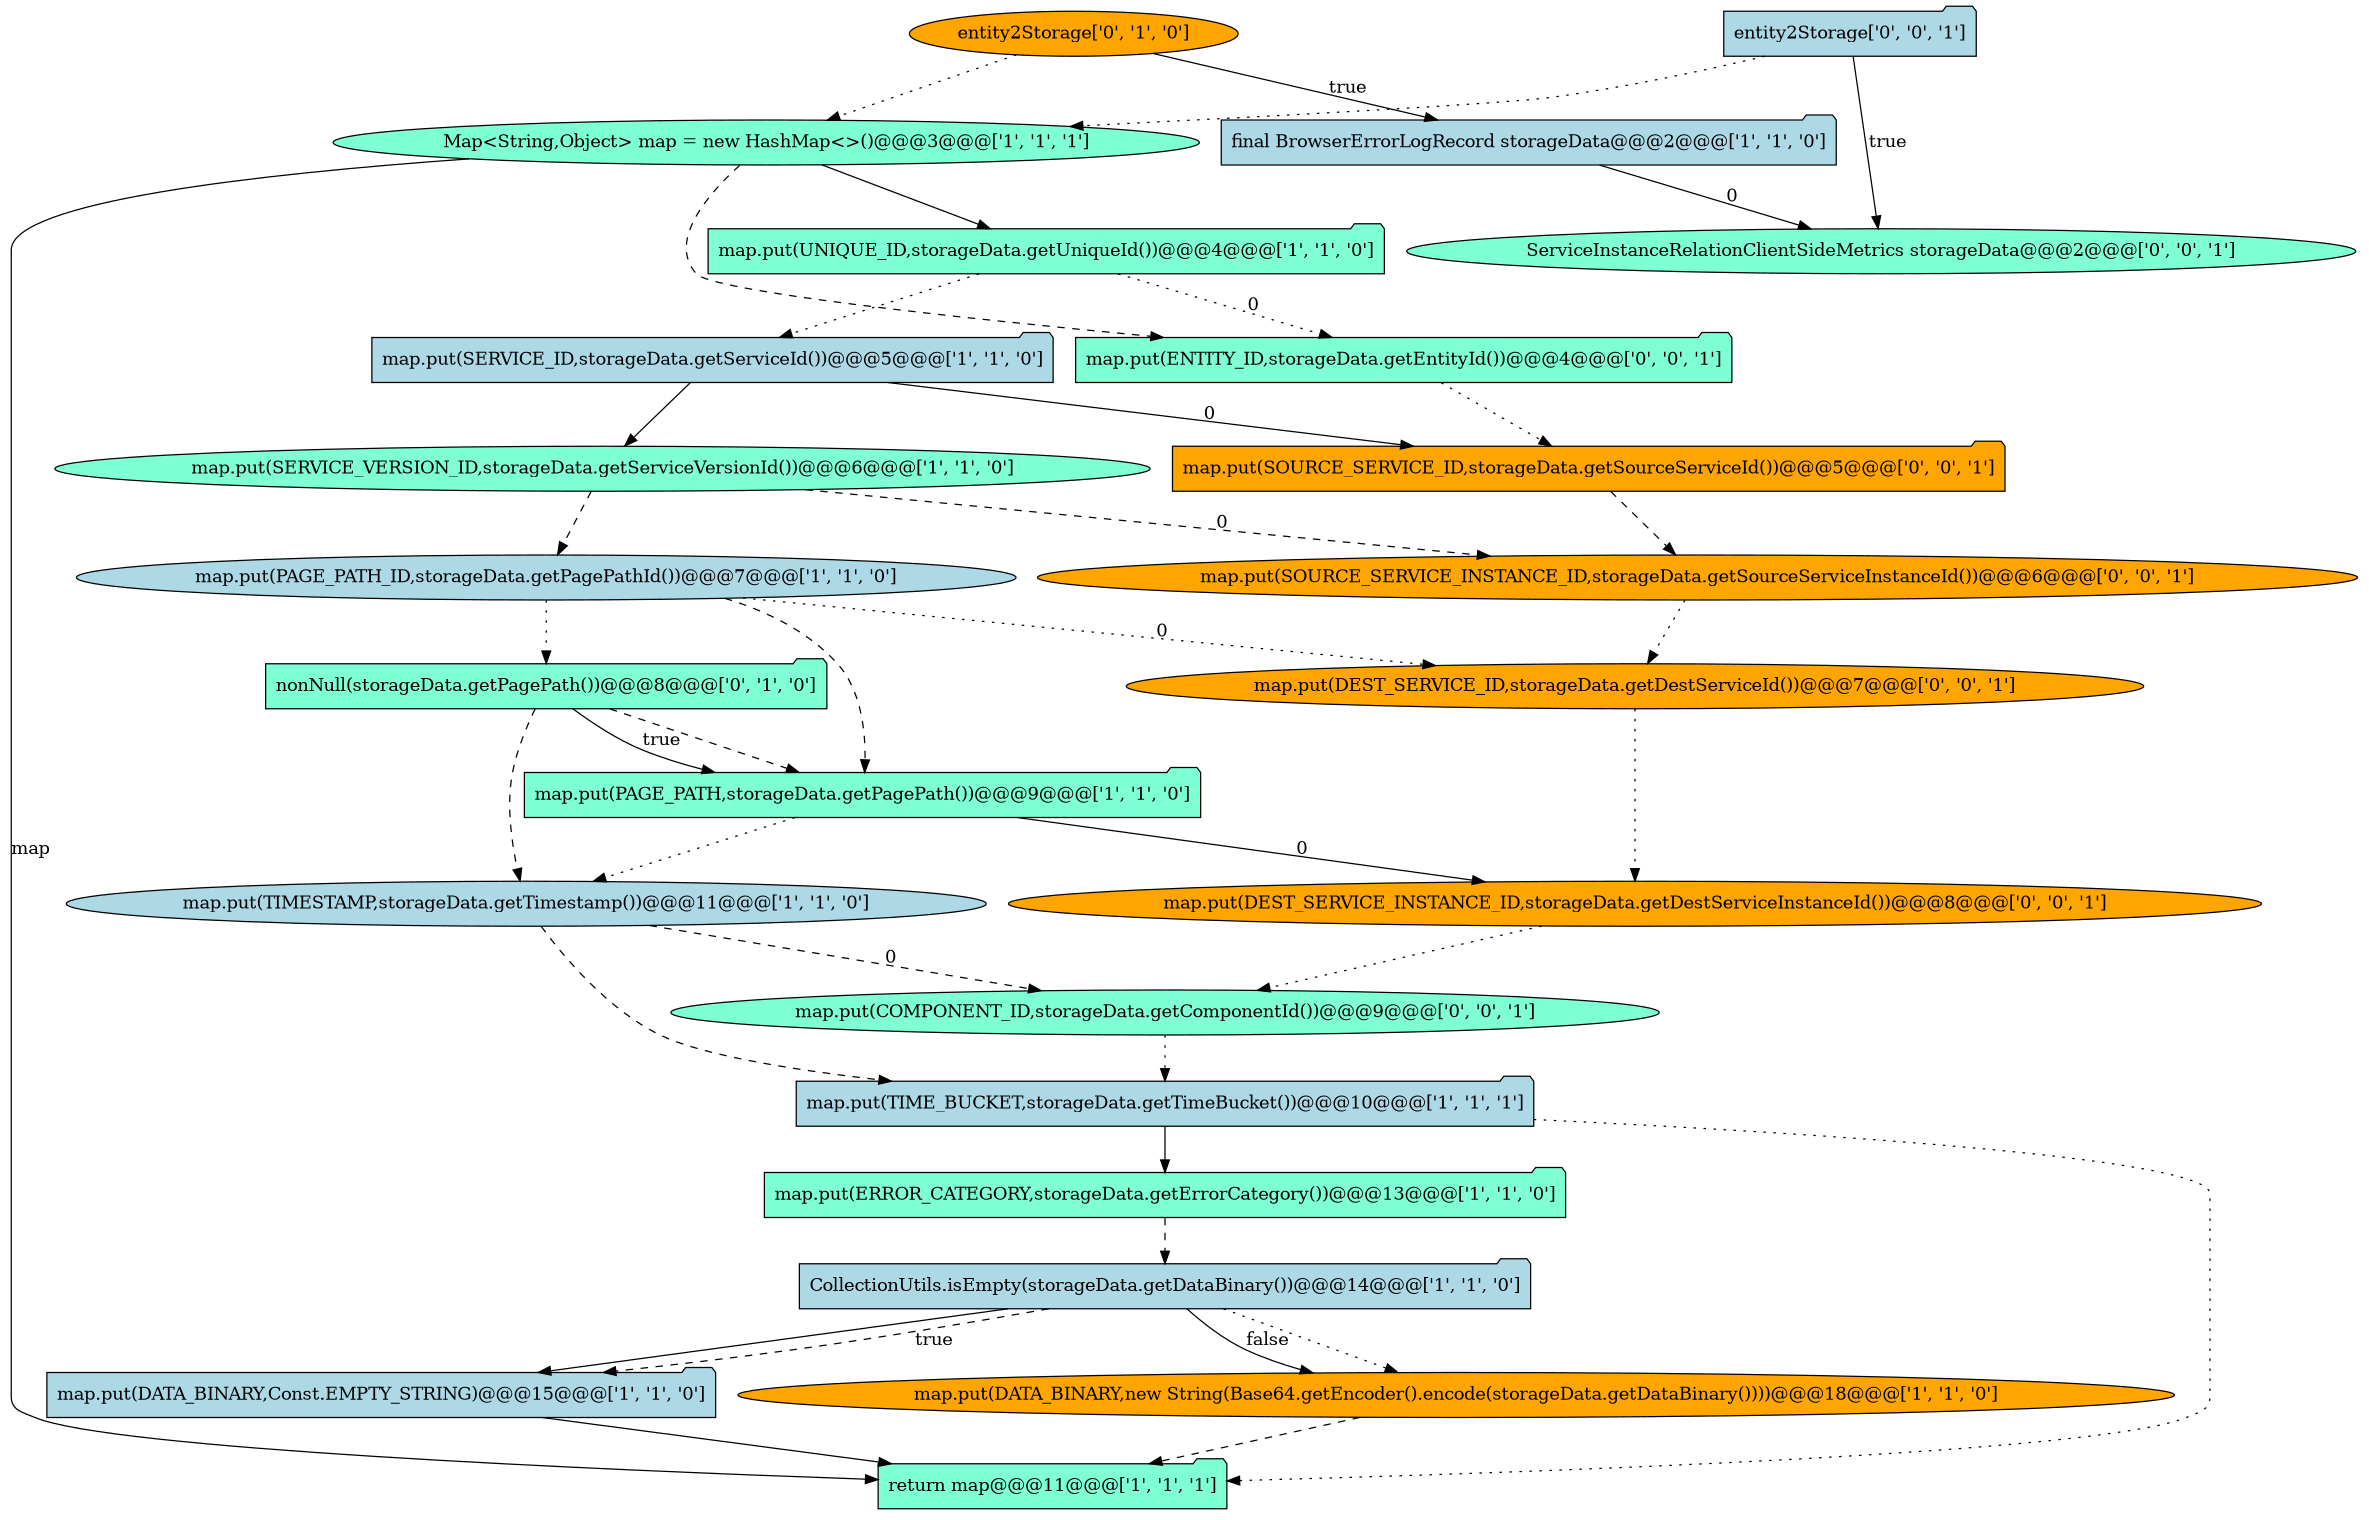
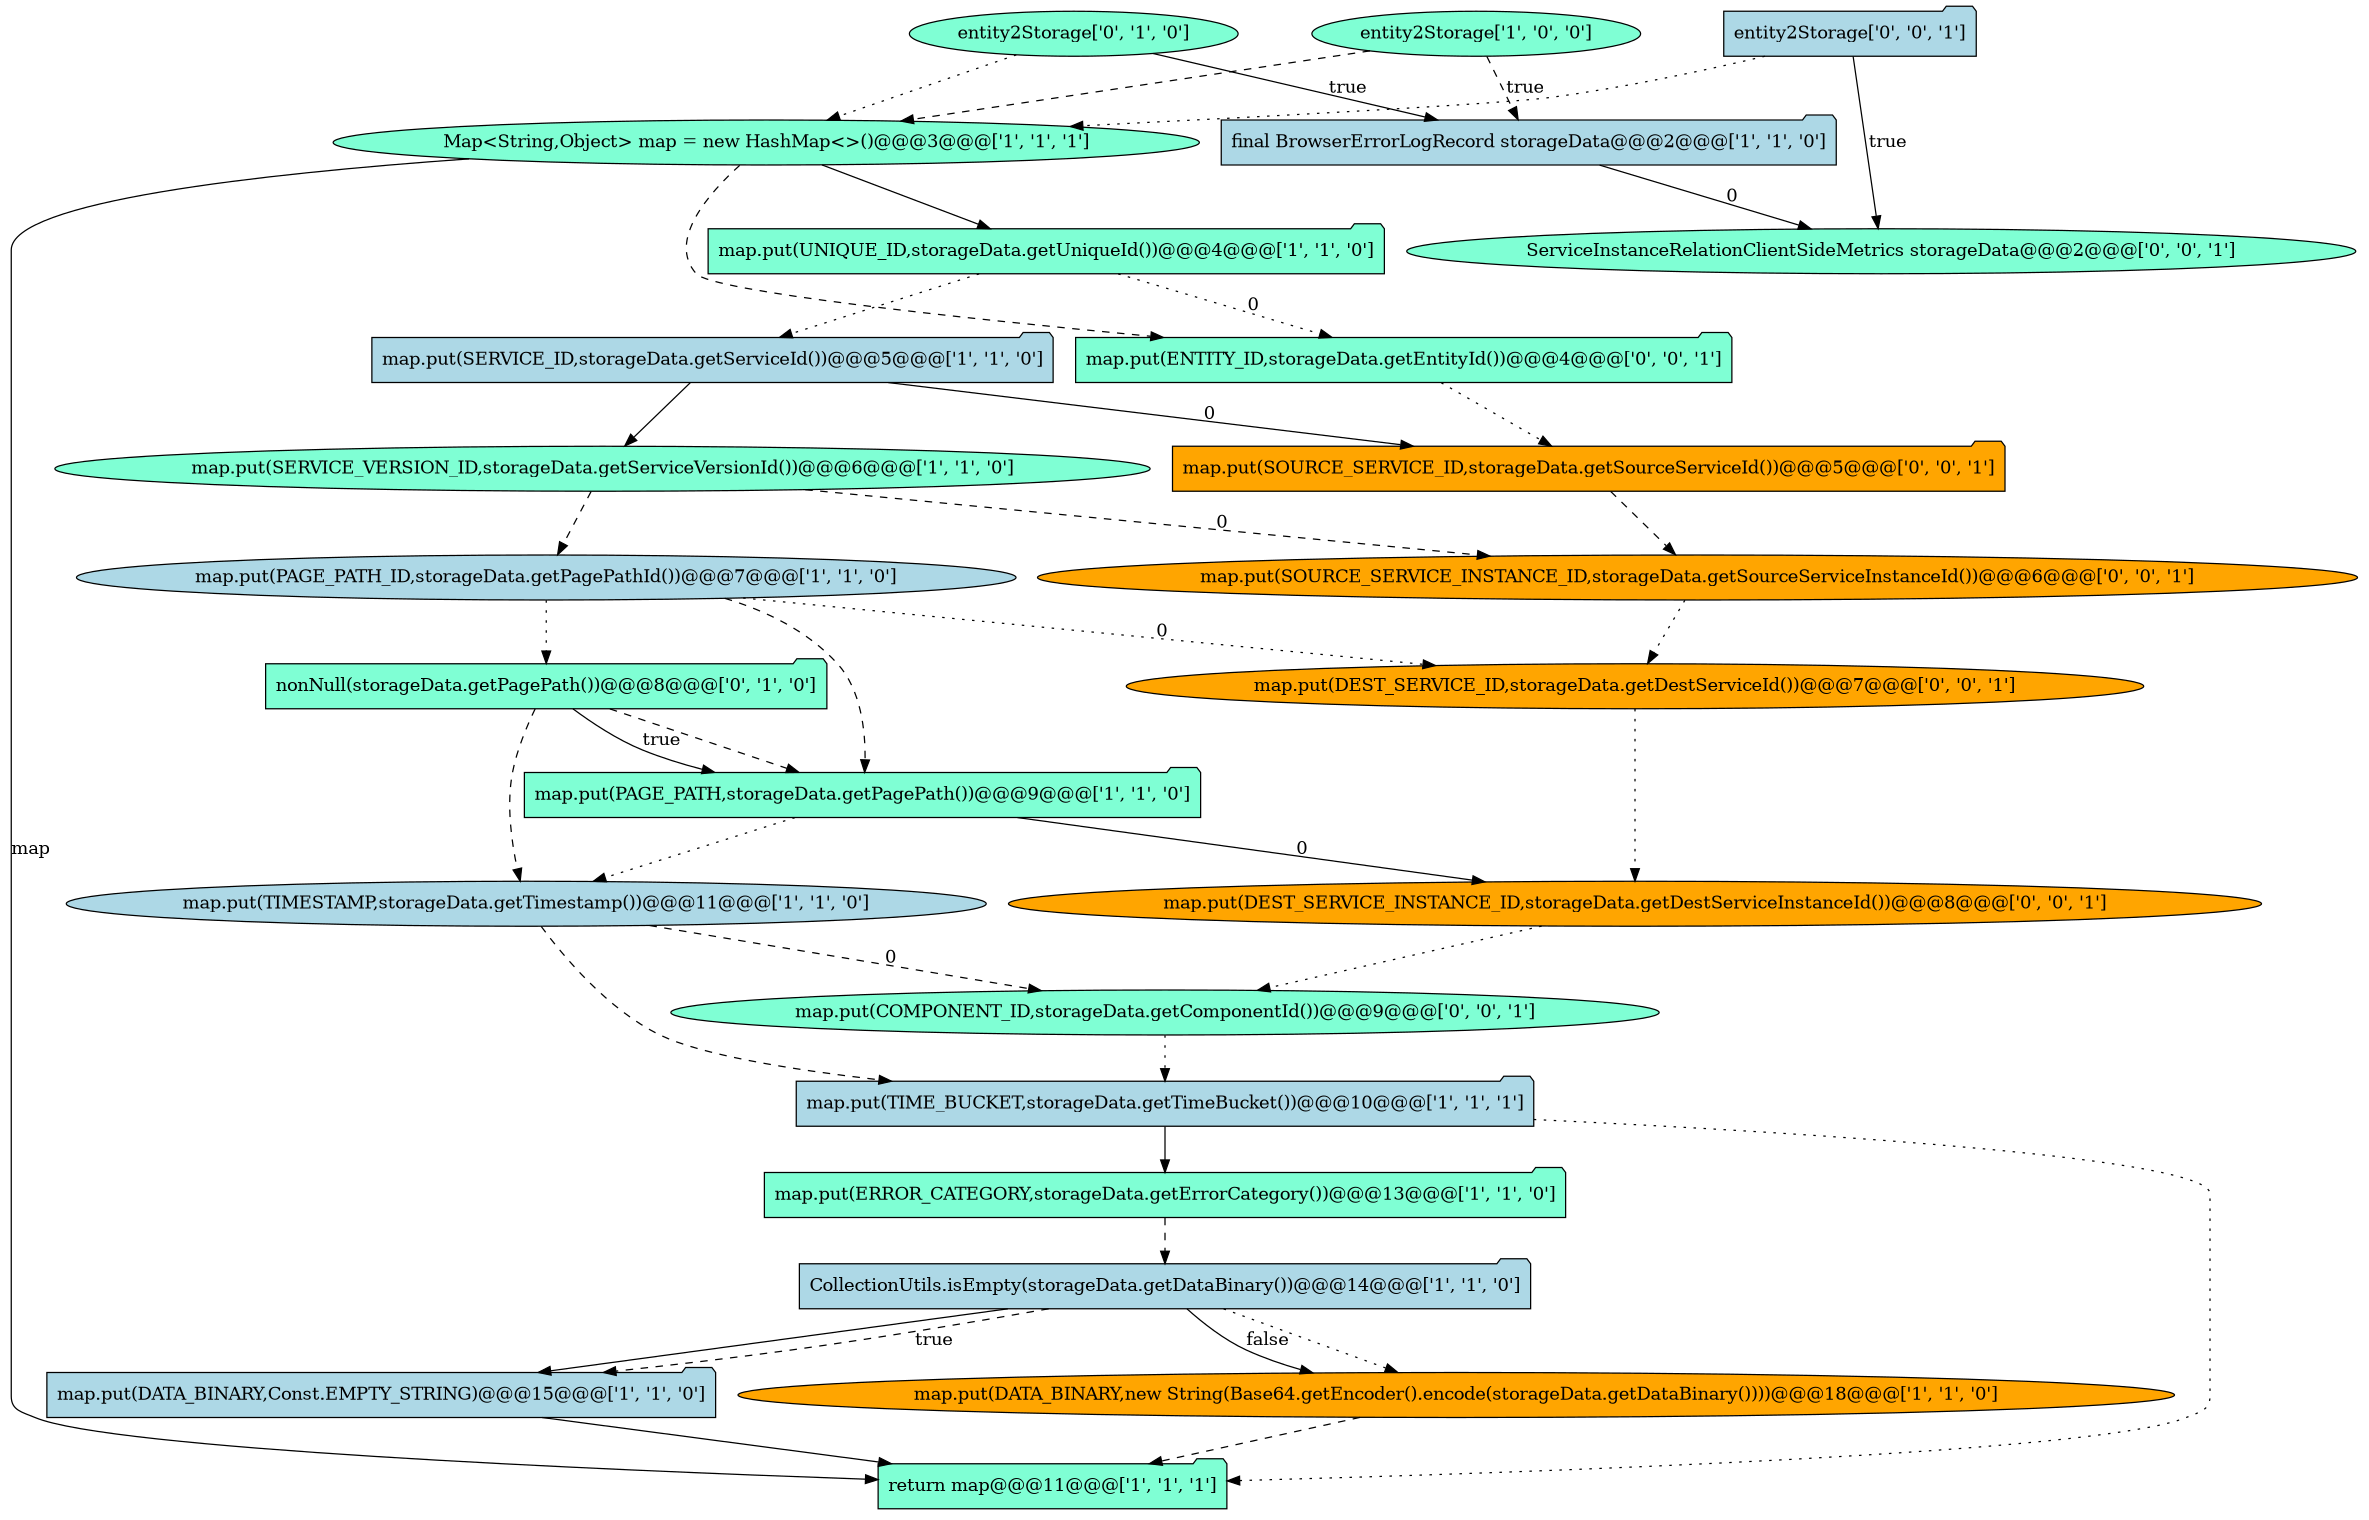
(1074, 34) -> (1074, 34)
none -> (1476, 34)
